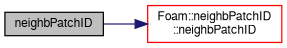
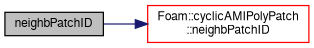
(215, 24) -> (228, 24)
